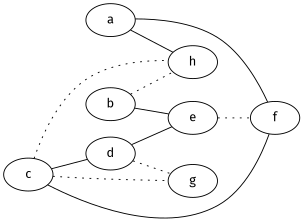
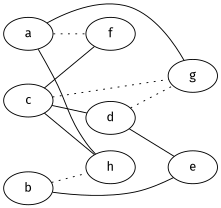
none -> (126, 6)
(216, 37) -> (70, 34)
(82, 83) -> (69, 134)
(234, 118) -> none
